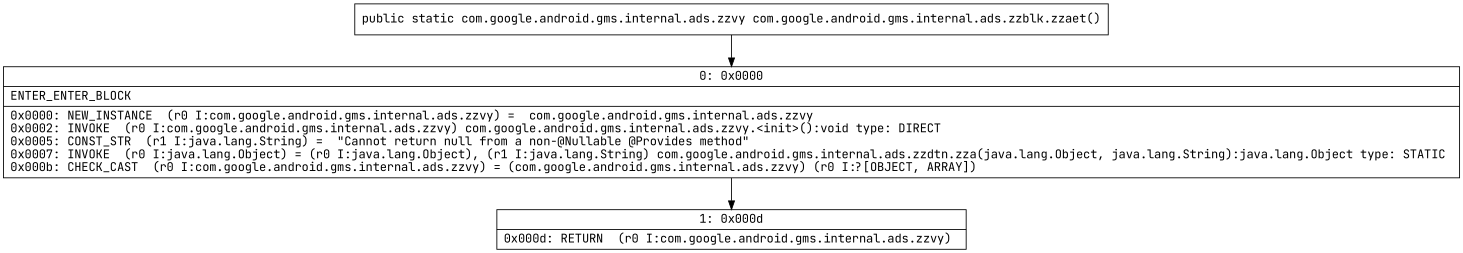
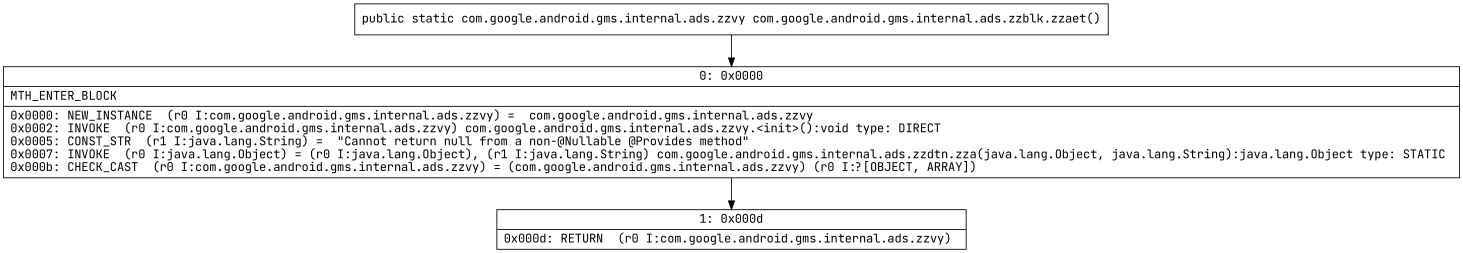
(71, 96) -> (64, 96)
